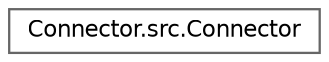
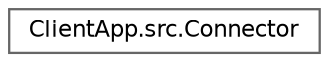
(164, 31) -> (164, 31)
